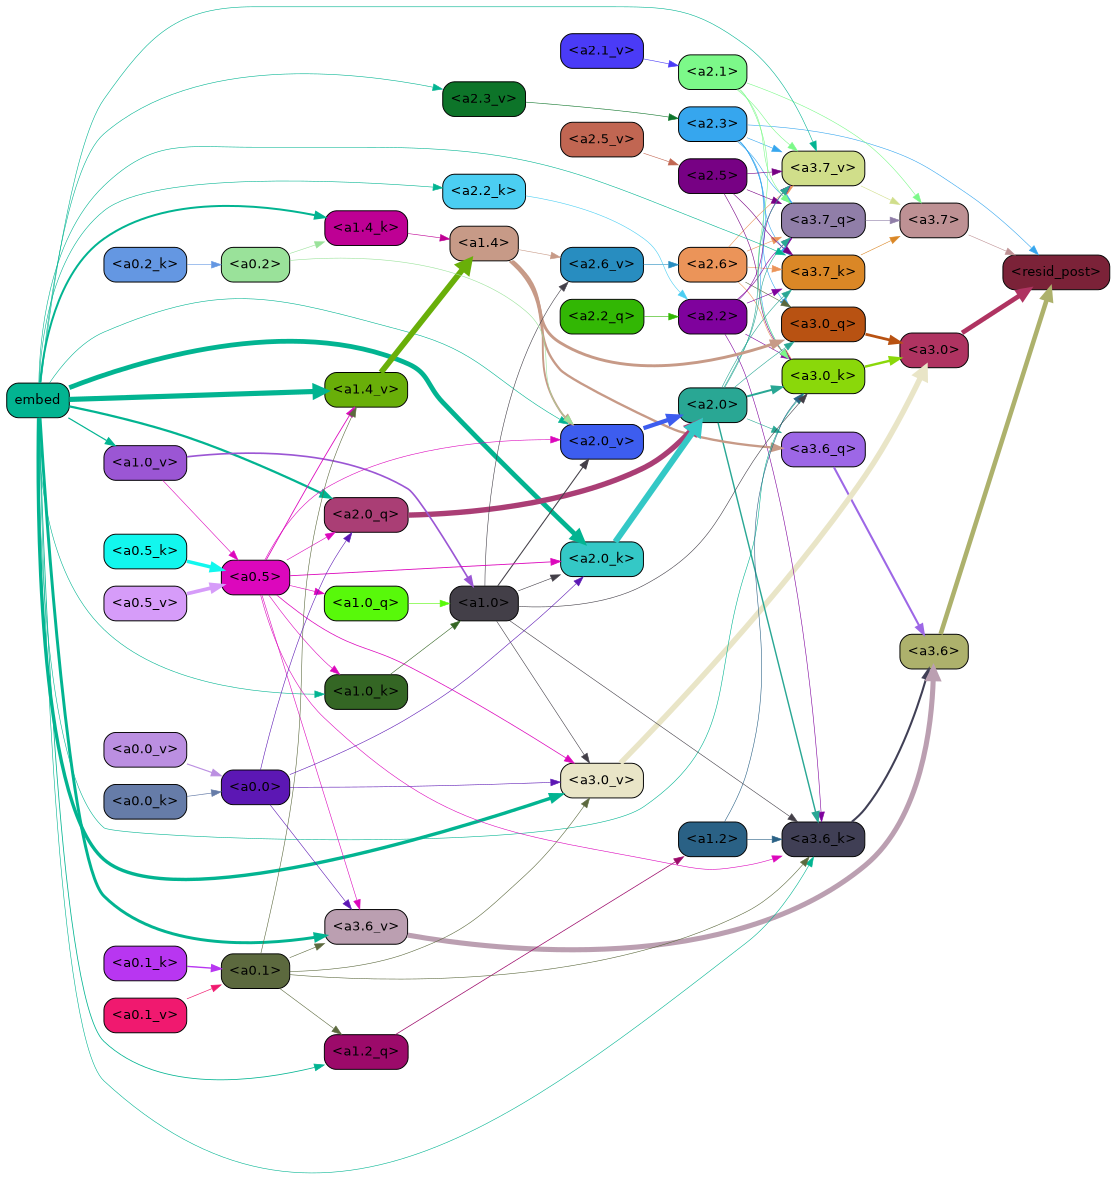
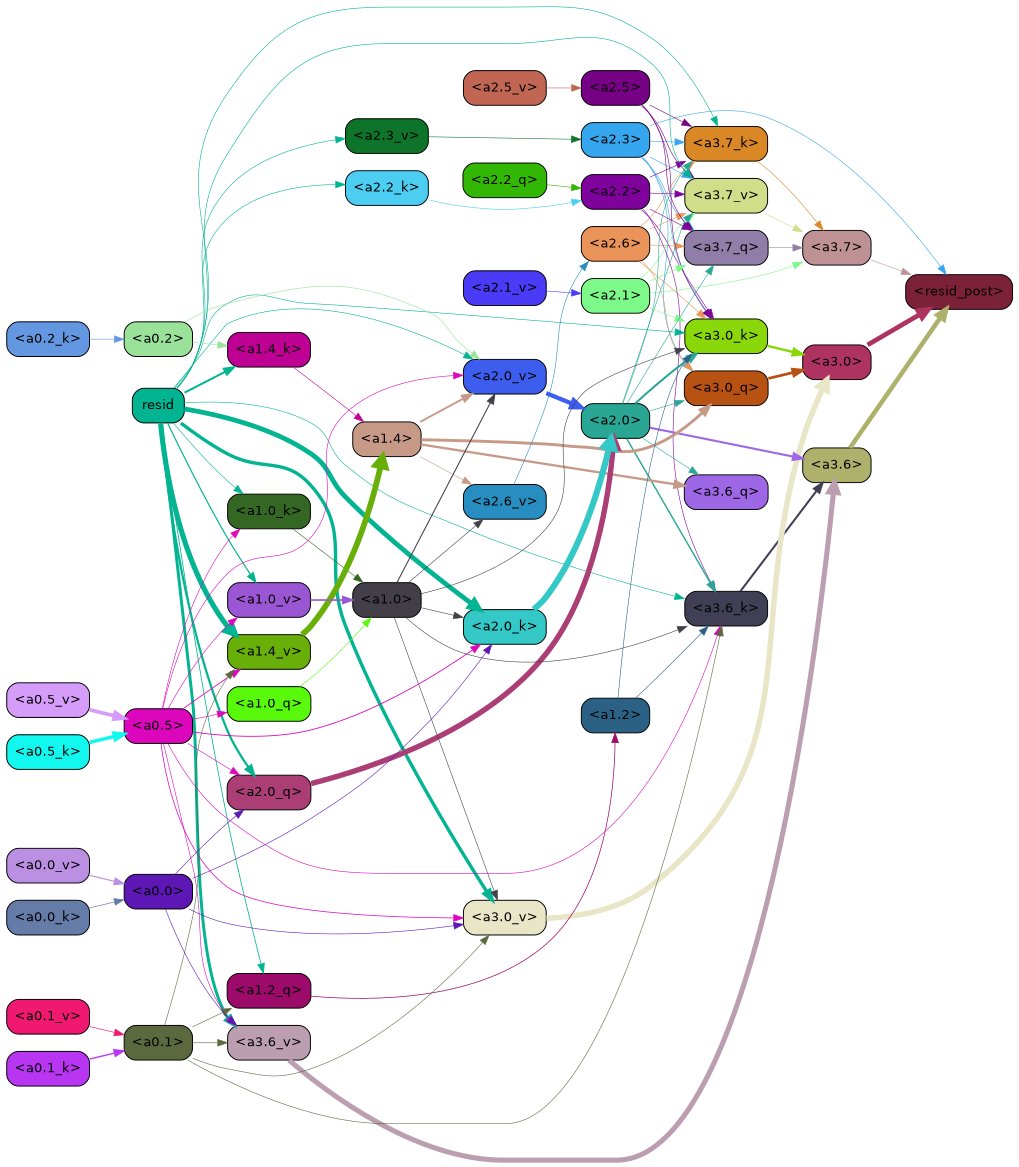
(764, 292) -> (666, 312)
(38, 400) -> (158, 406)
(197, 517) -> (207, 649)
(877, 546) -> (721, 442)
